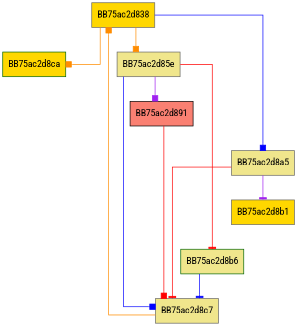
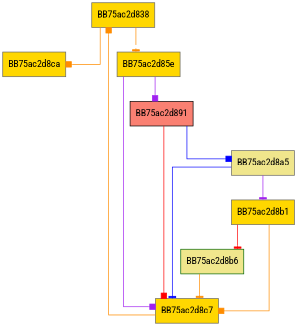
(263, 25) -> (189, 159)
(136, 36) -> (136, 36)
(34, 64) -> (34, 64)
(149, 64) -> (149, 64)
(212, 139) -> (238, 235)
(172, 202) -> (172, 202)
(124, 204) -> (124, 204)
(200, 284) -> (200, 284)
none -> (269, 290)
(187, 311) -> (187, 311)
